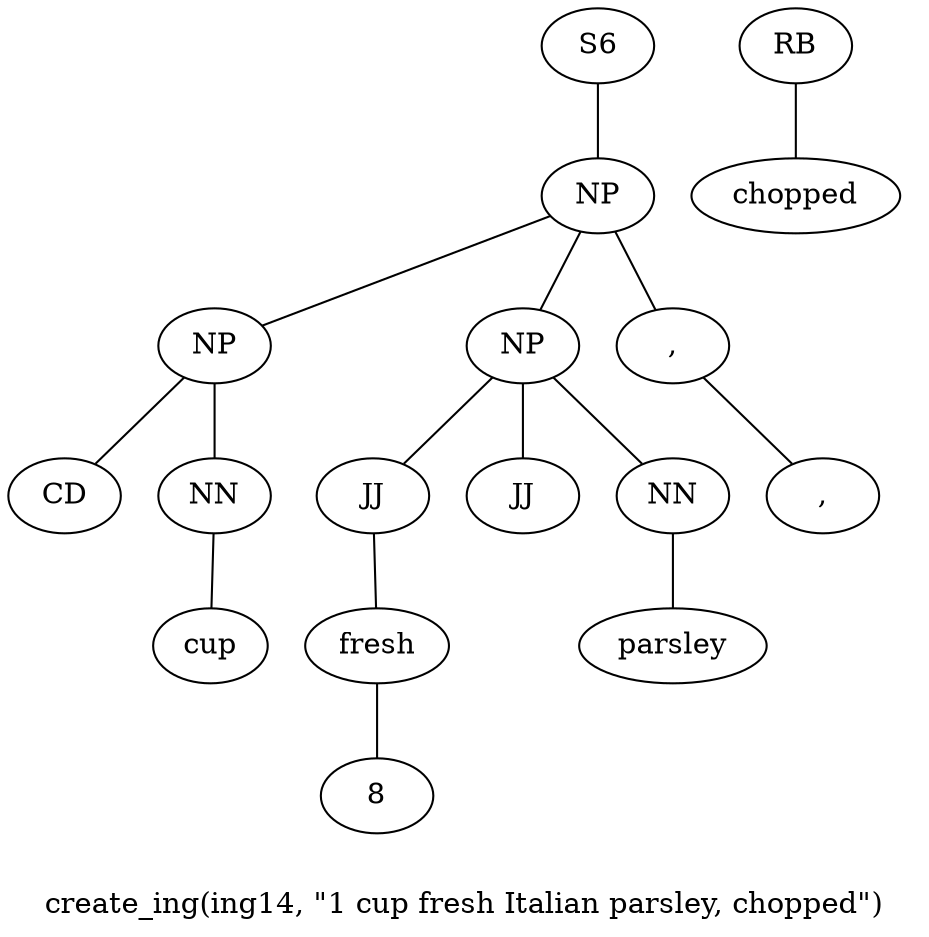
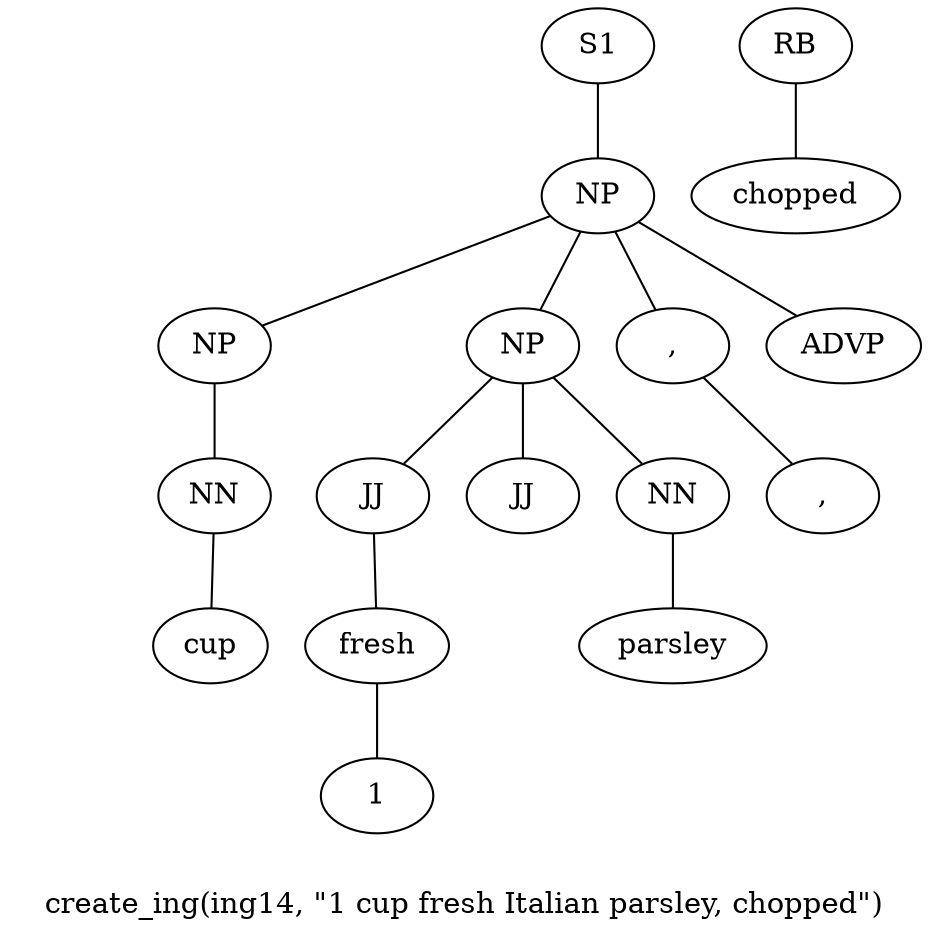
(598, 46) -> (598, 46)
none -> (844, 346)
(65, 496) -> none
(377, 796) -> (377, 796)
